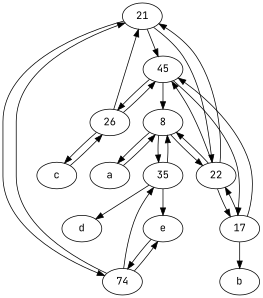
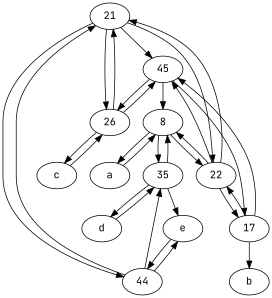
none -> (105, 66)
none -> (132, 206)
(122, 282) -> (142, 282)
